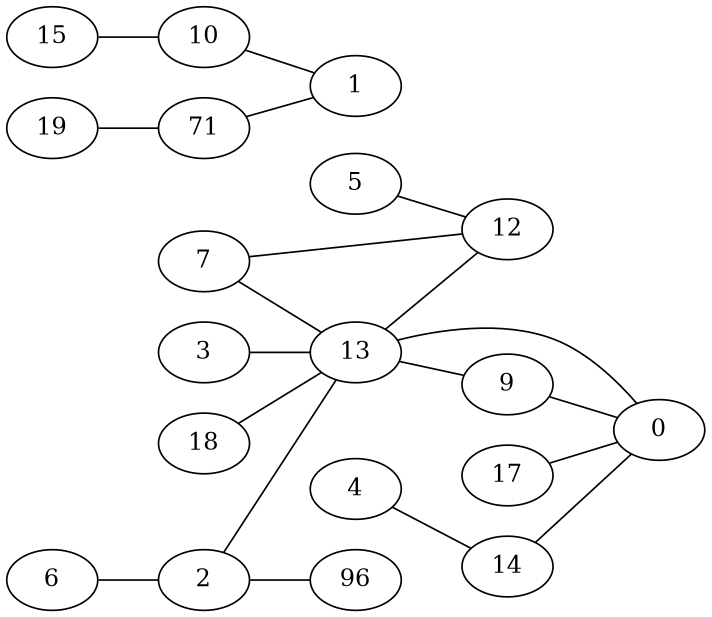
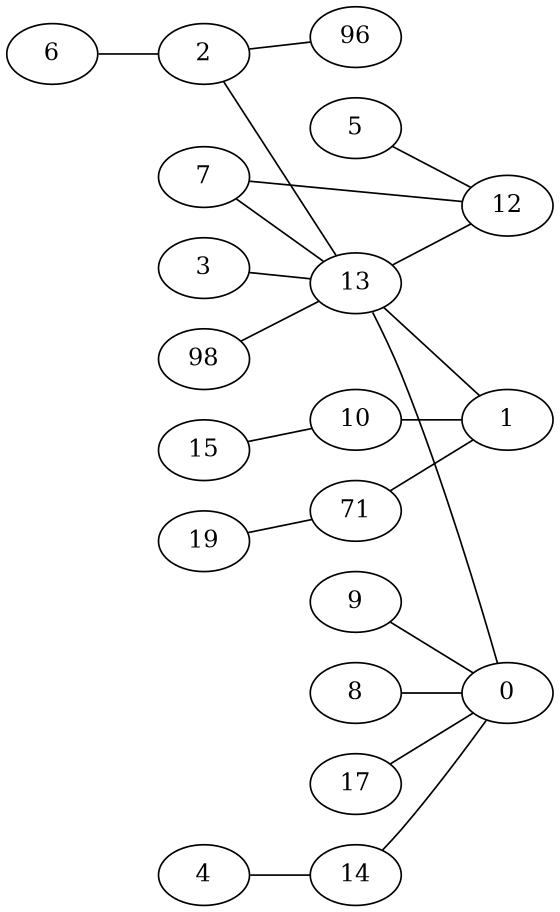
(432, 368) -> (432, 352)
(204, 443) -> (204, 359)
none -> (356, 693)
